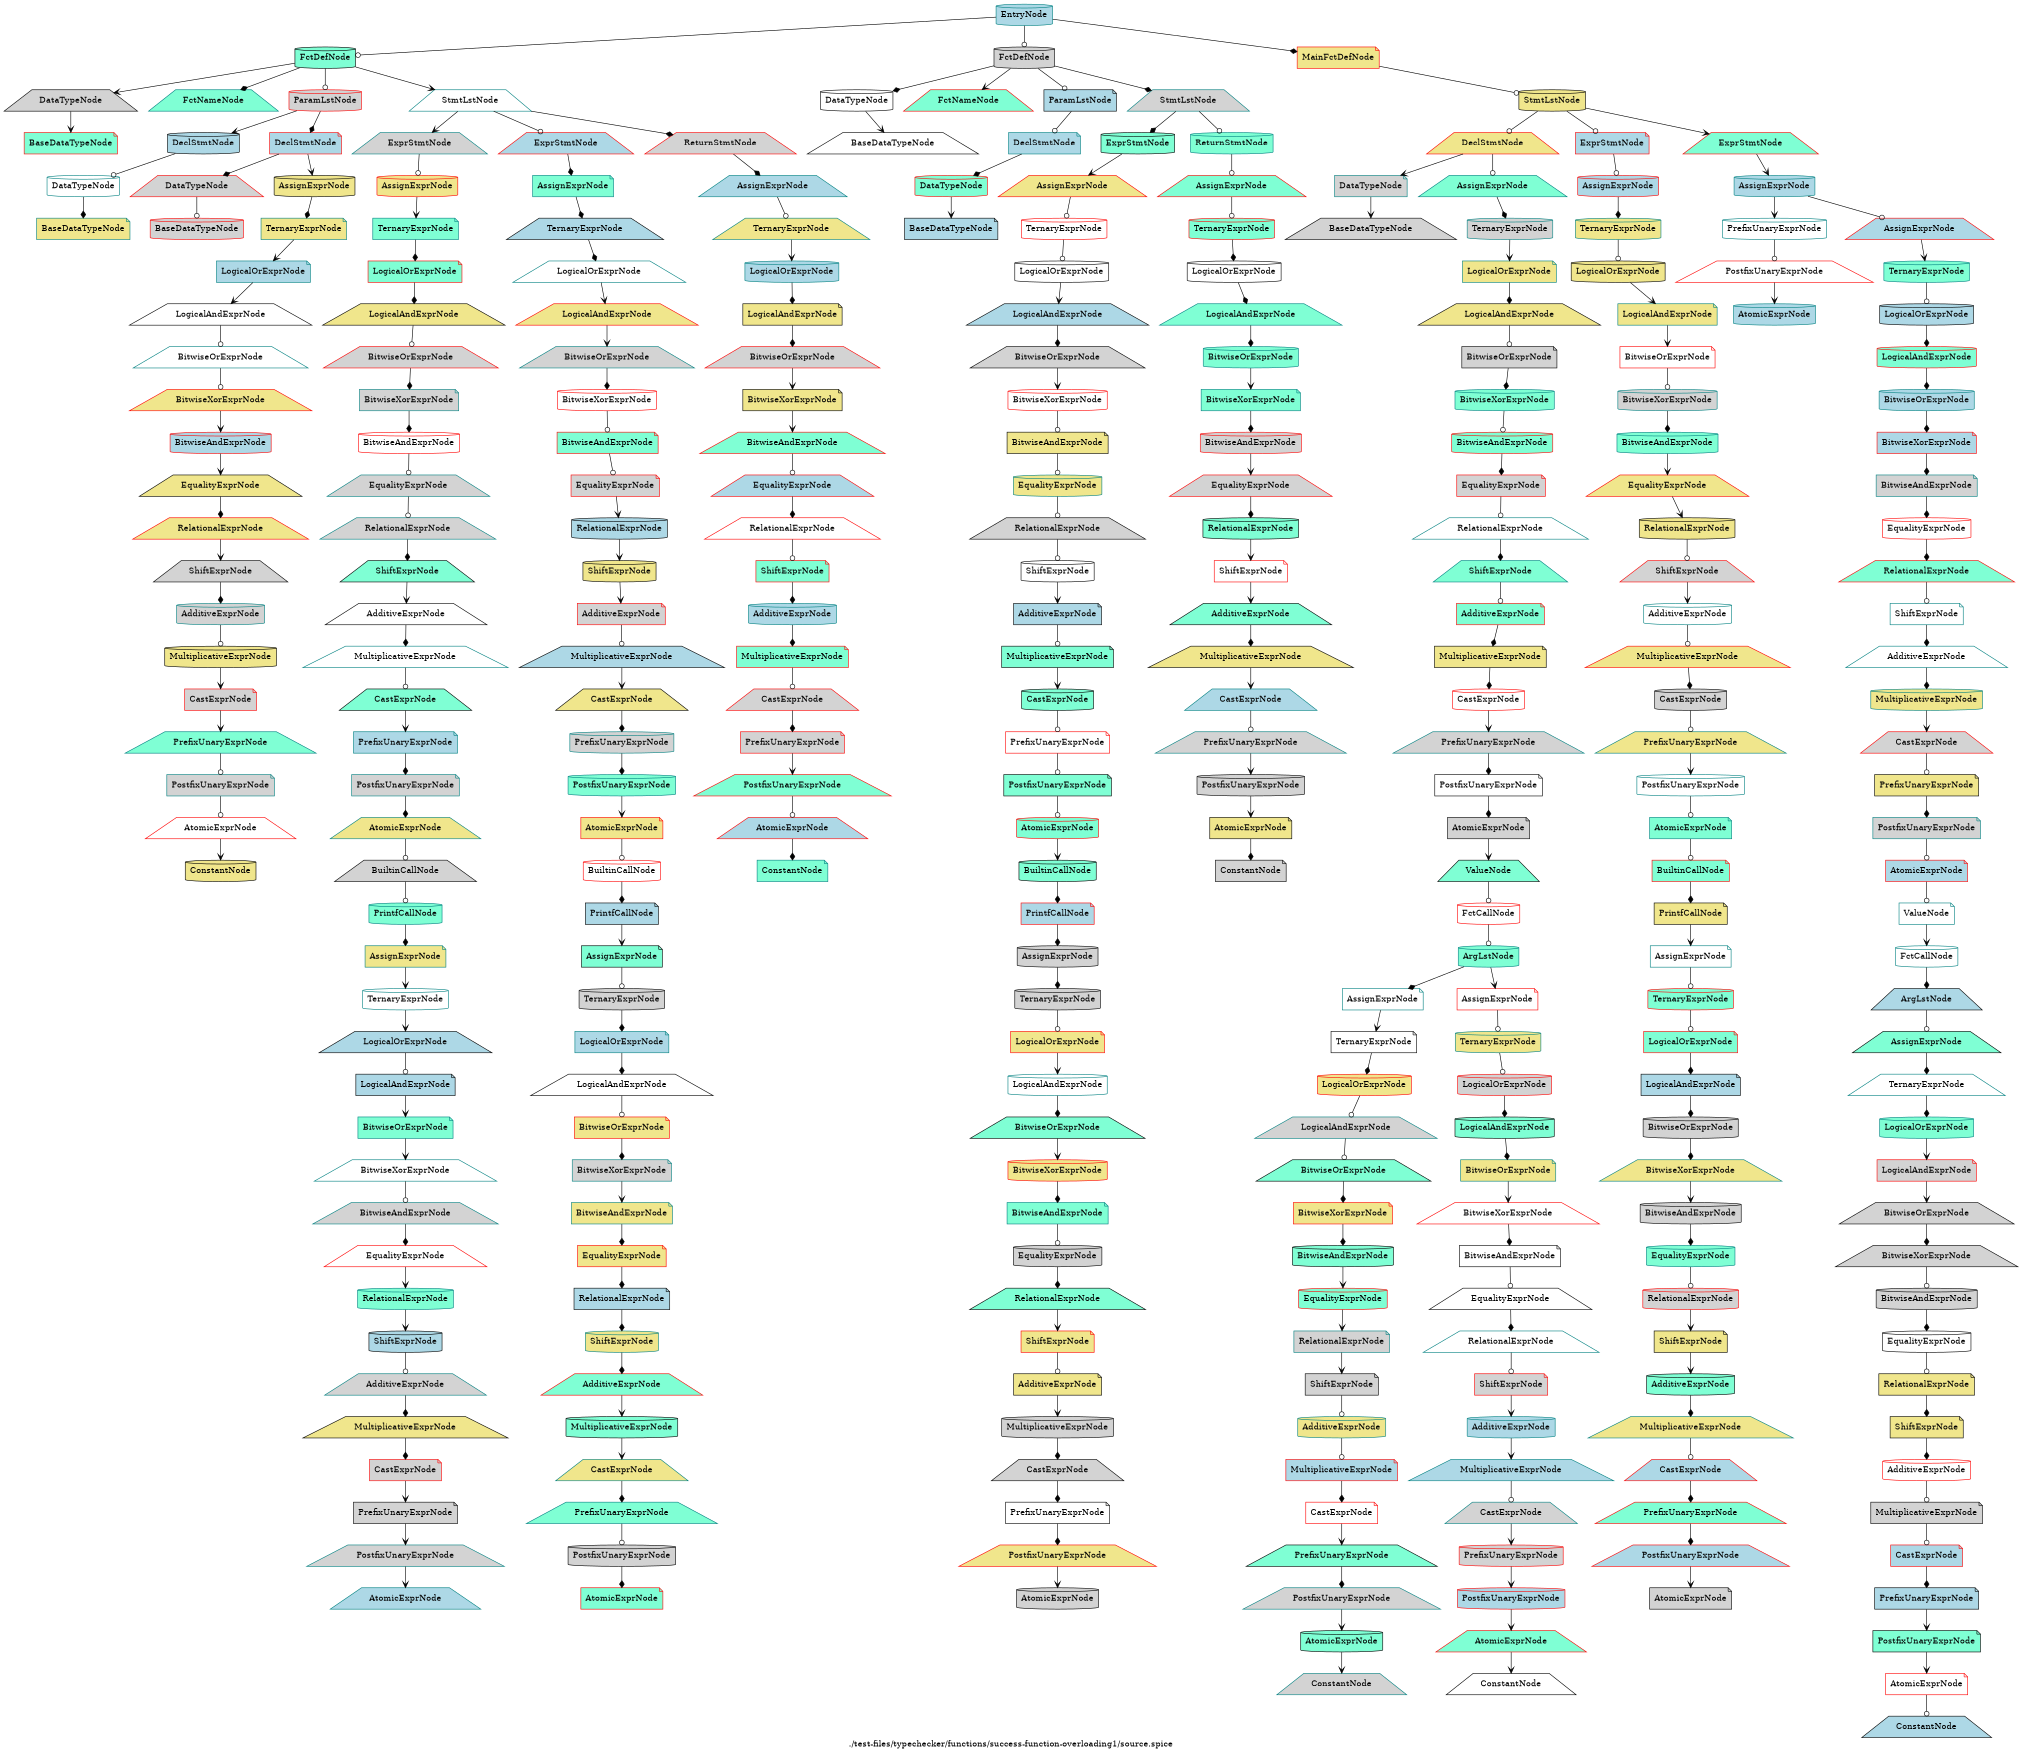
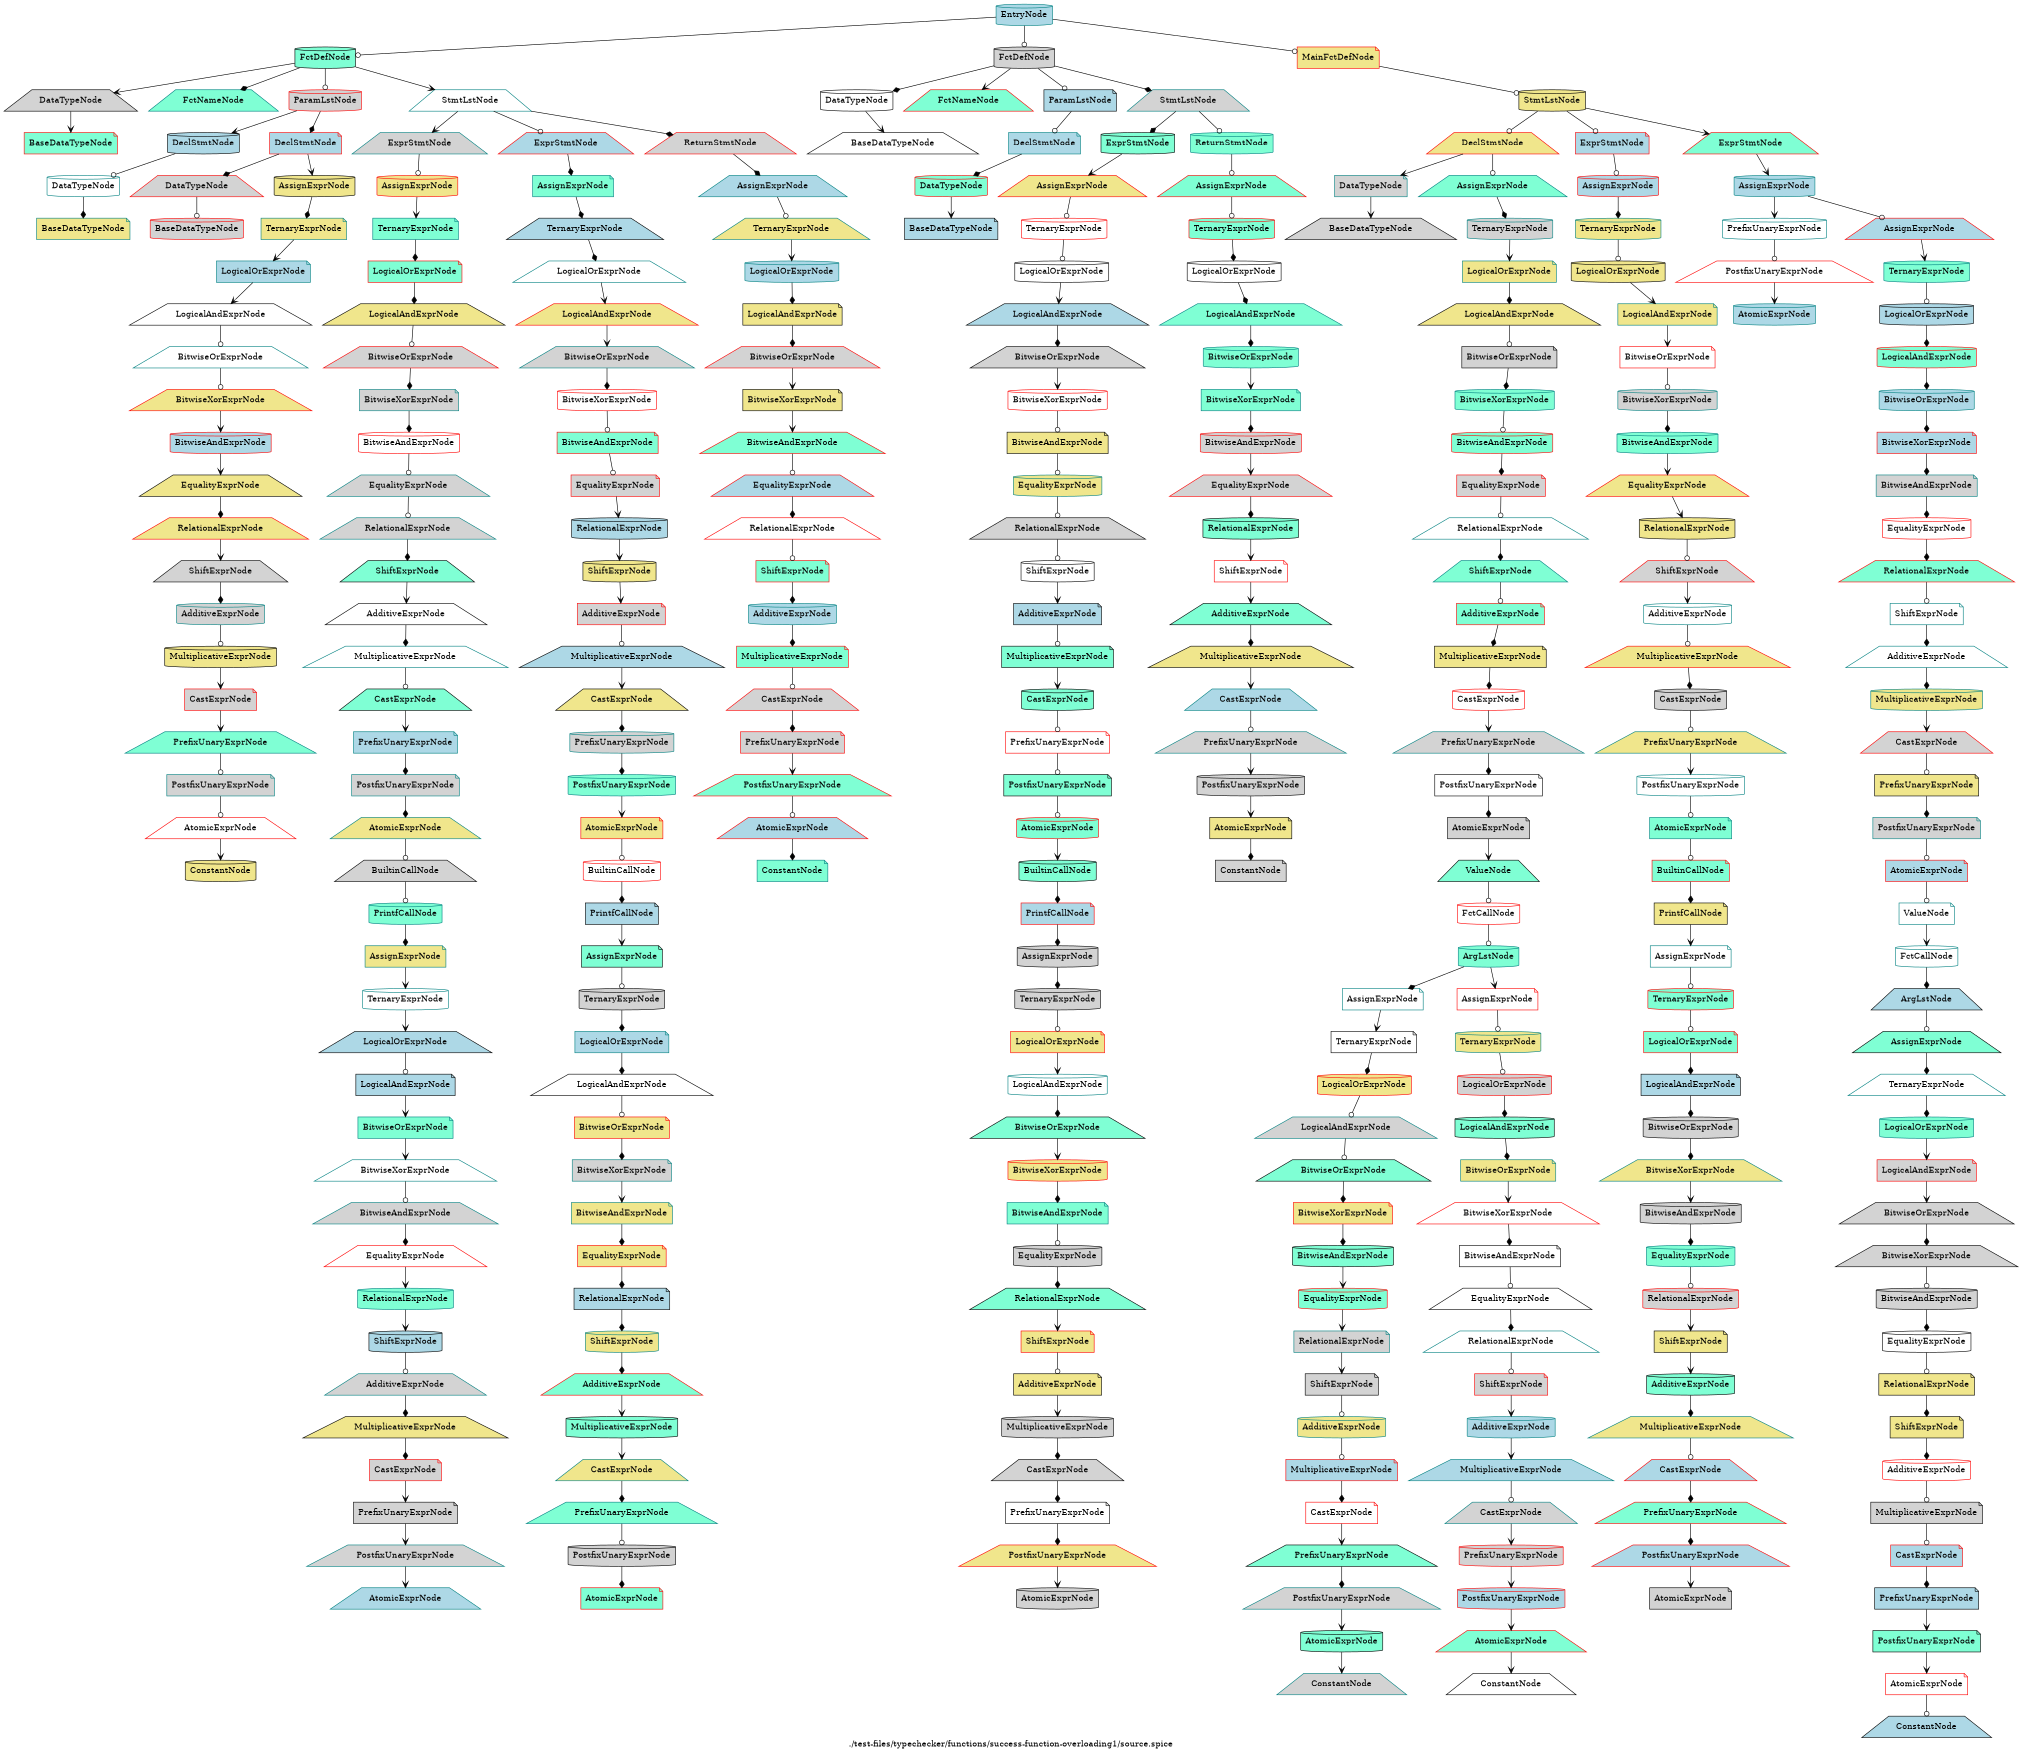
(1171, 35) -> (1172, 35)
